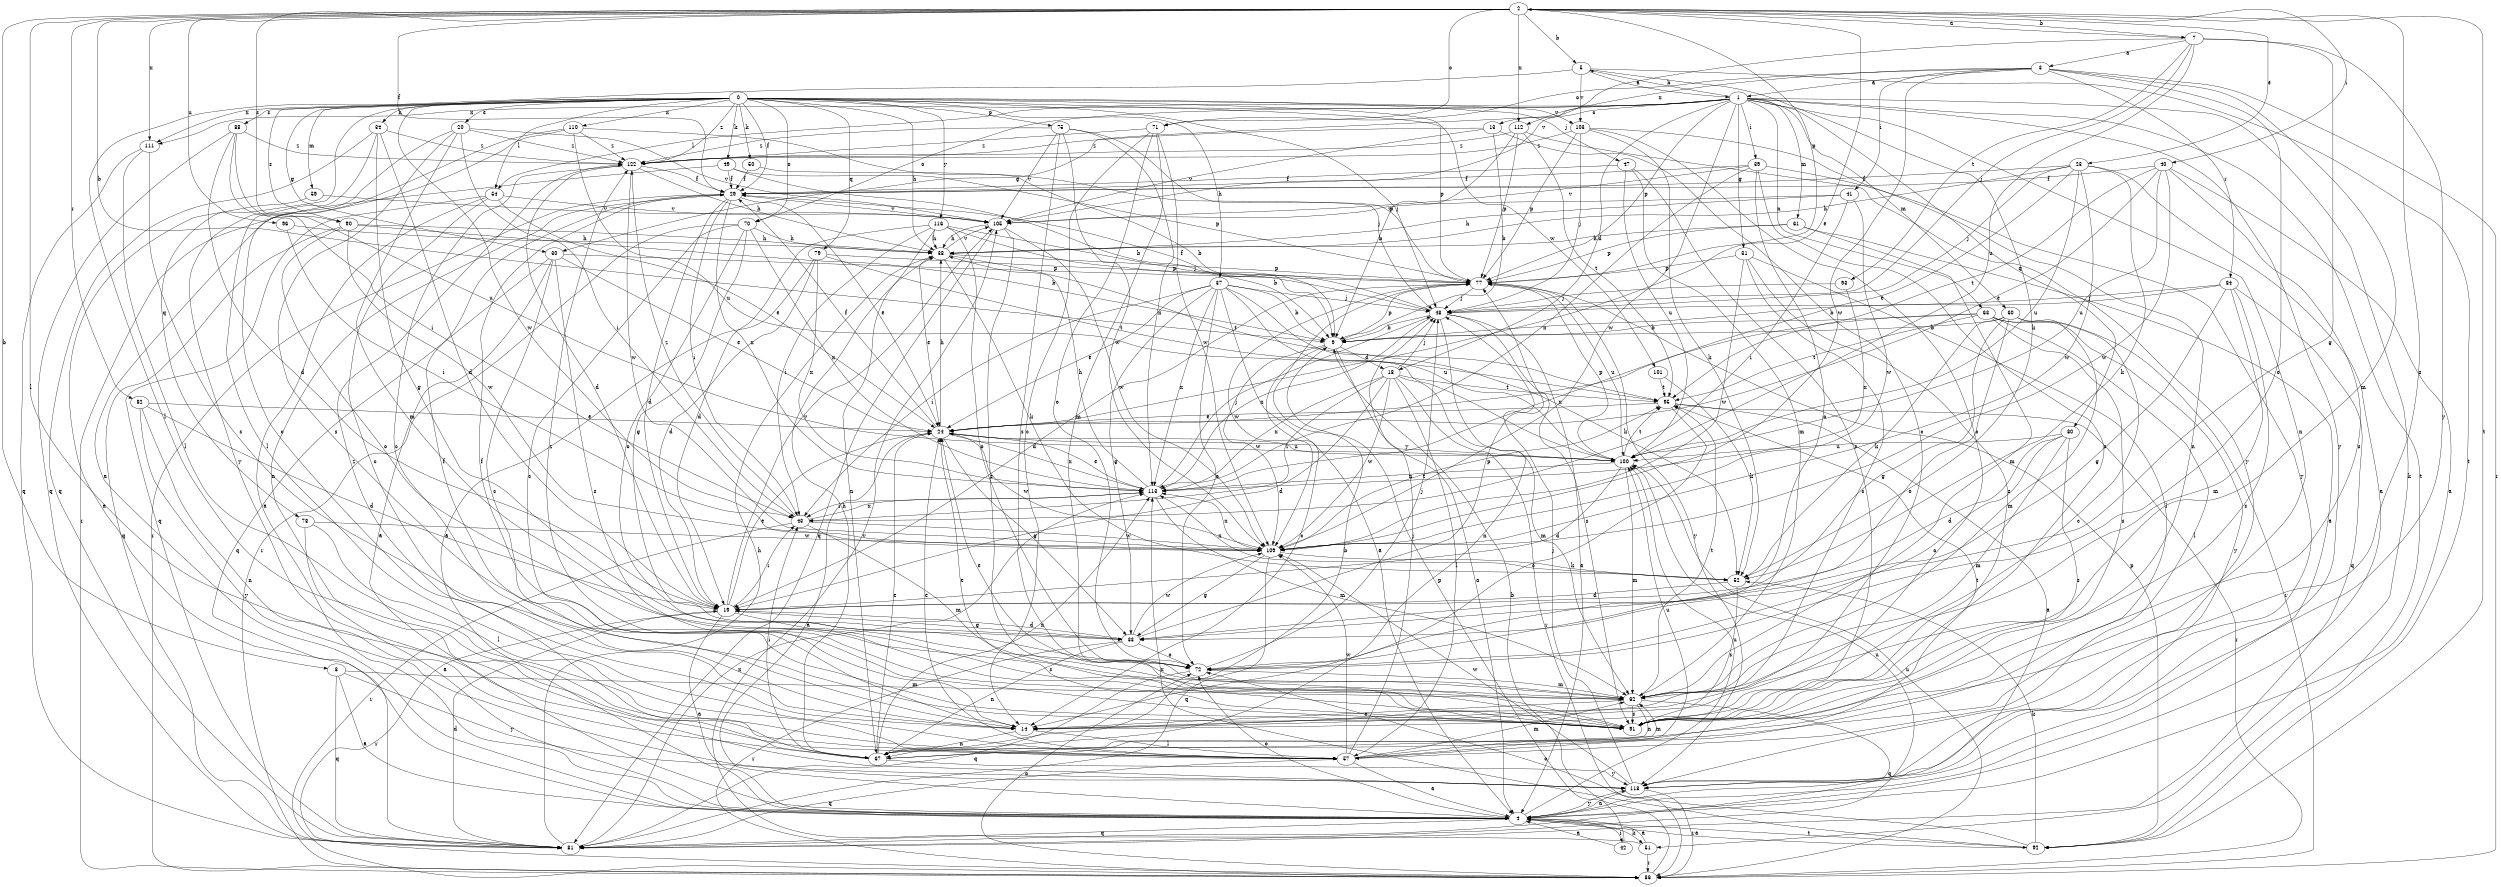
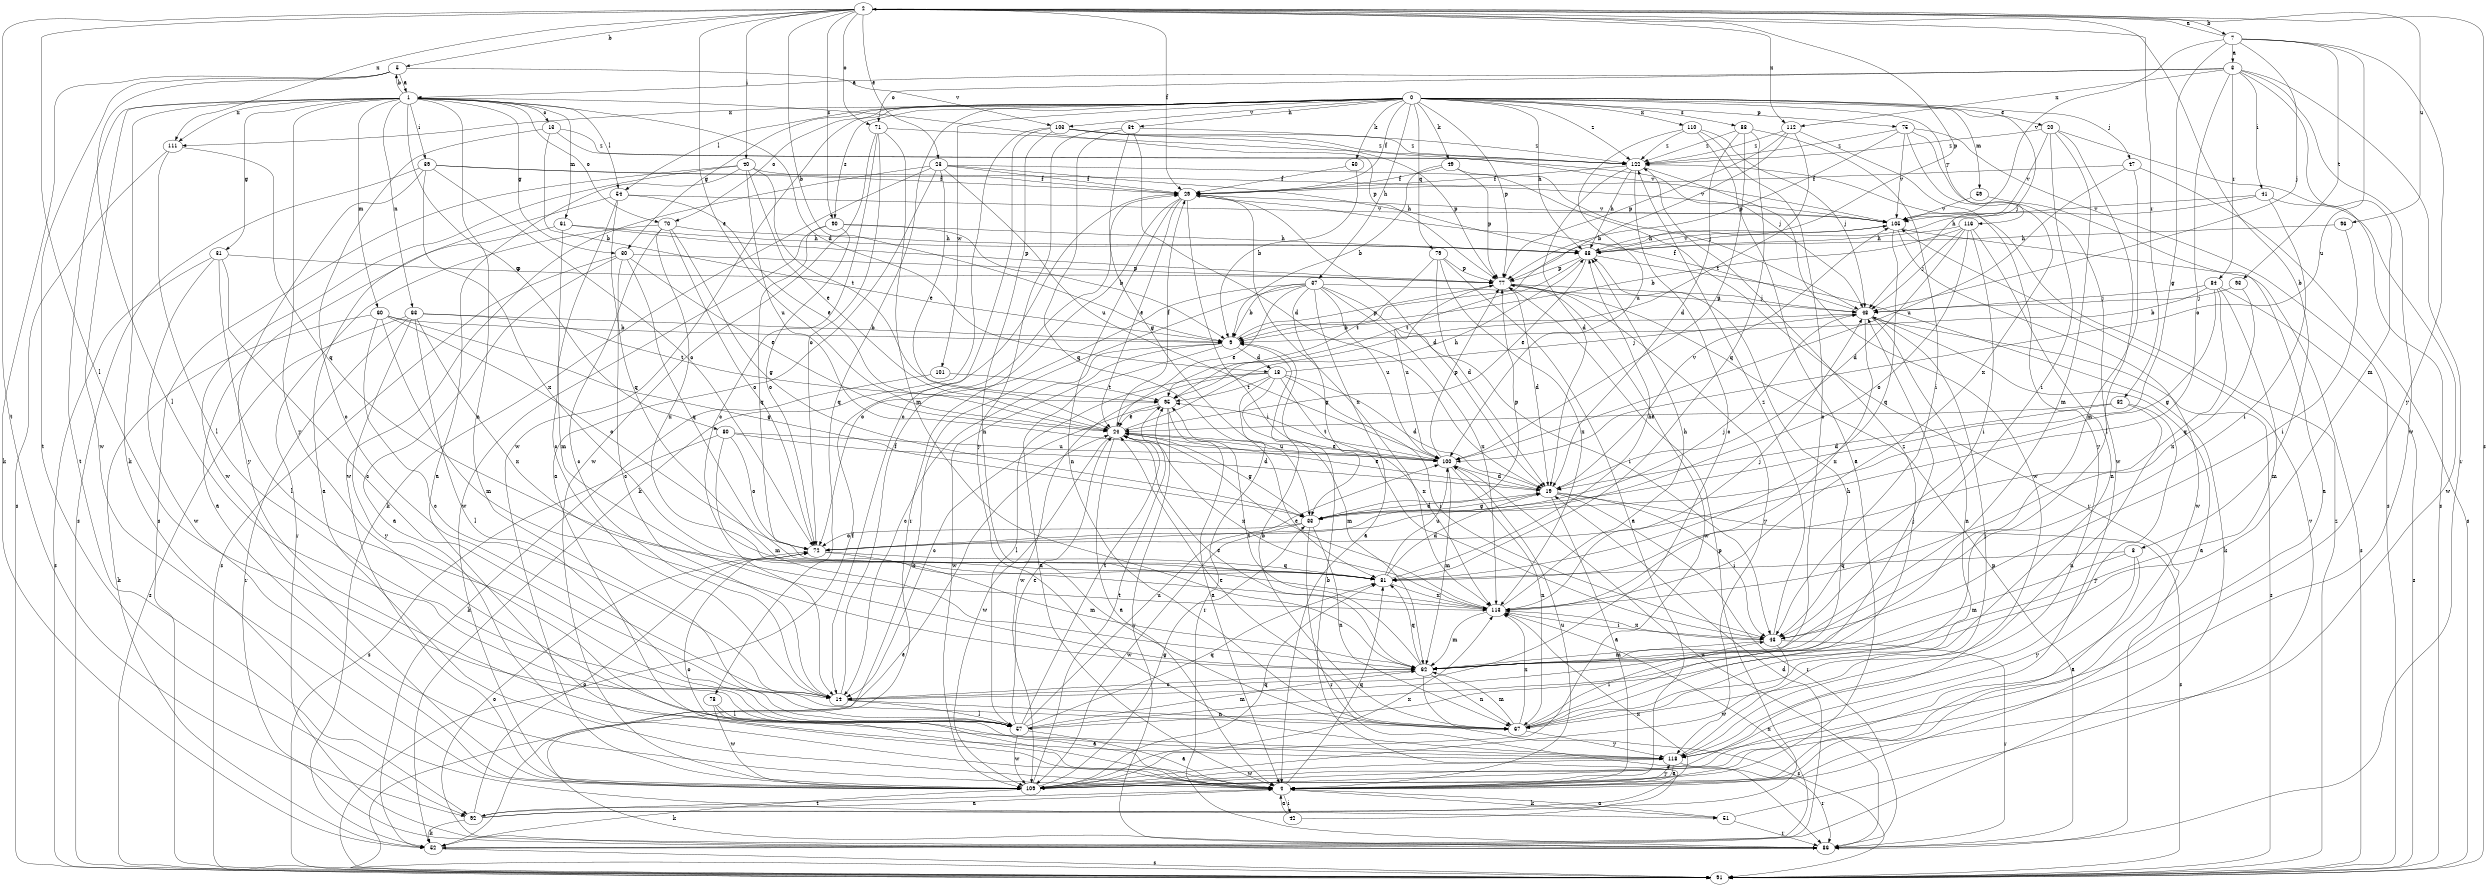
(1407, 447) -> (1334, 447)
(1390, 475) -> (1538, 583)
